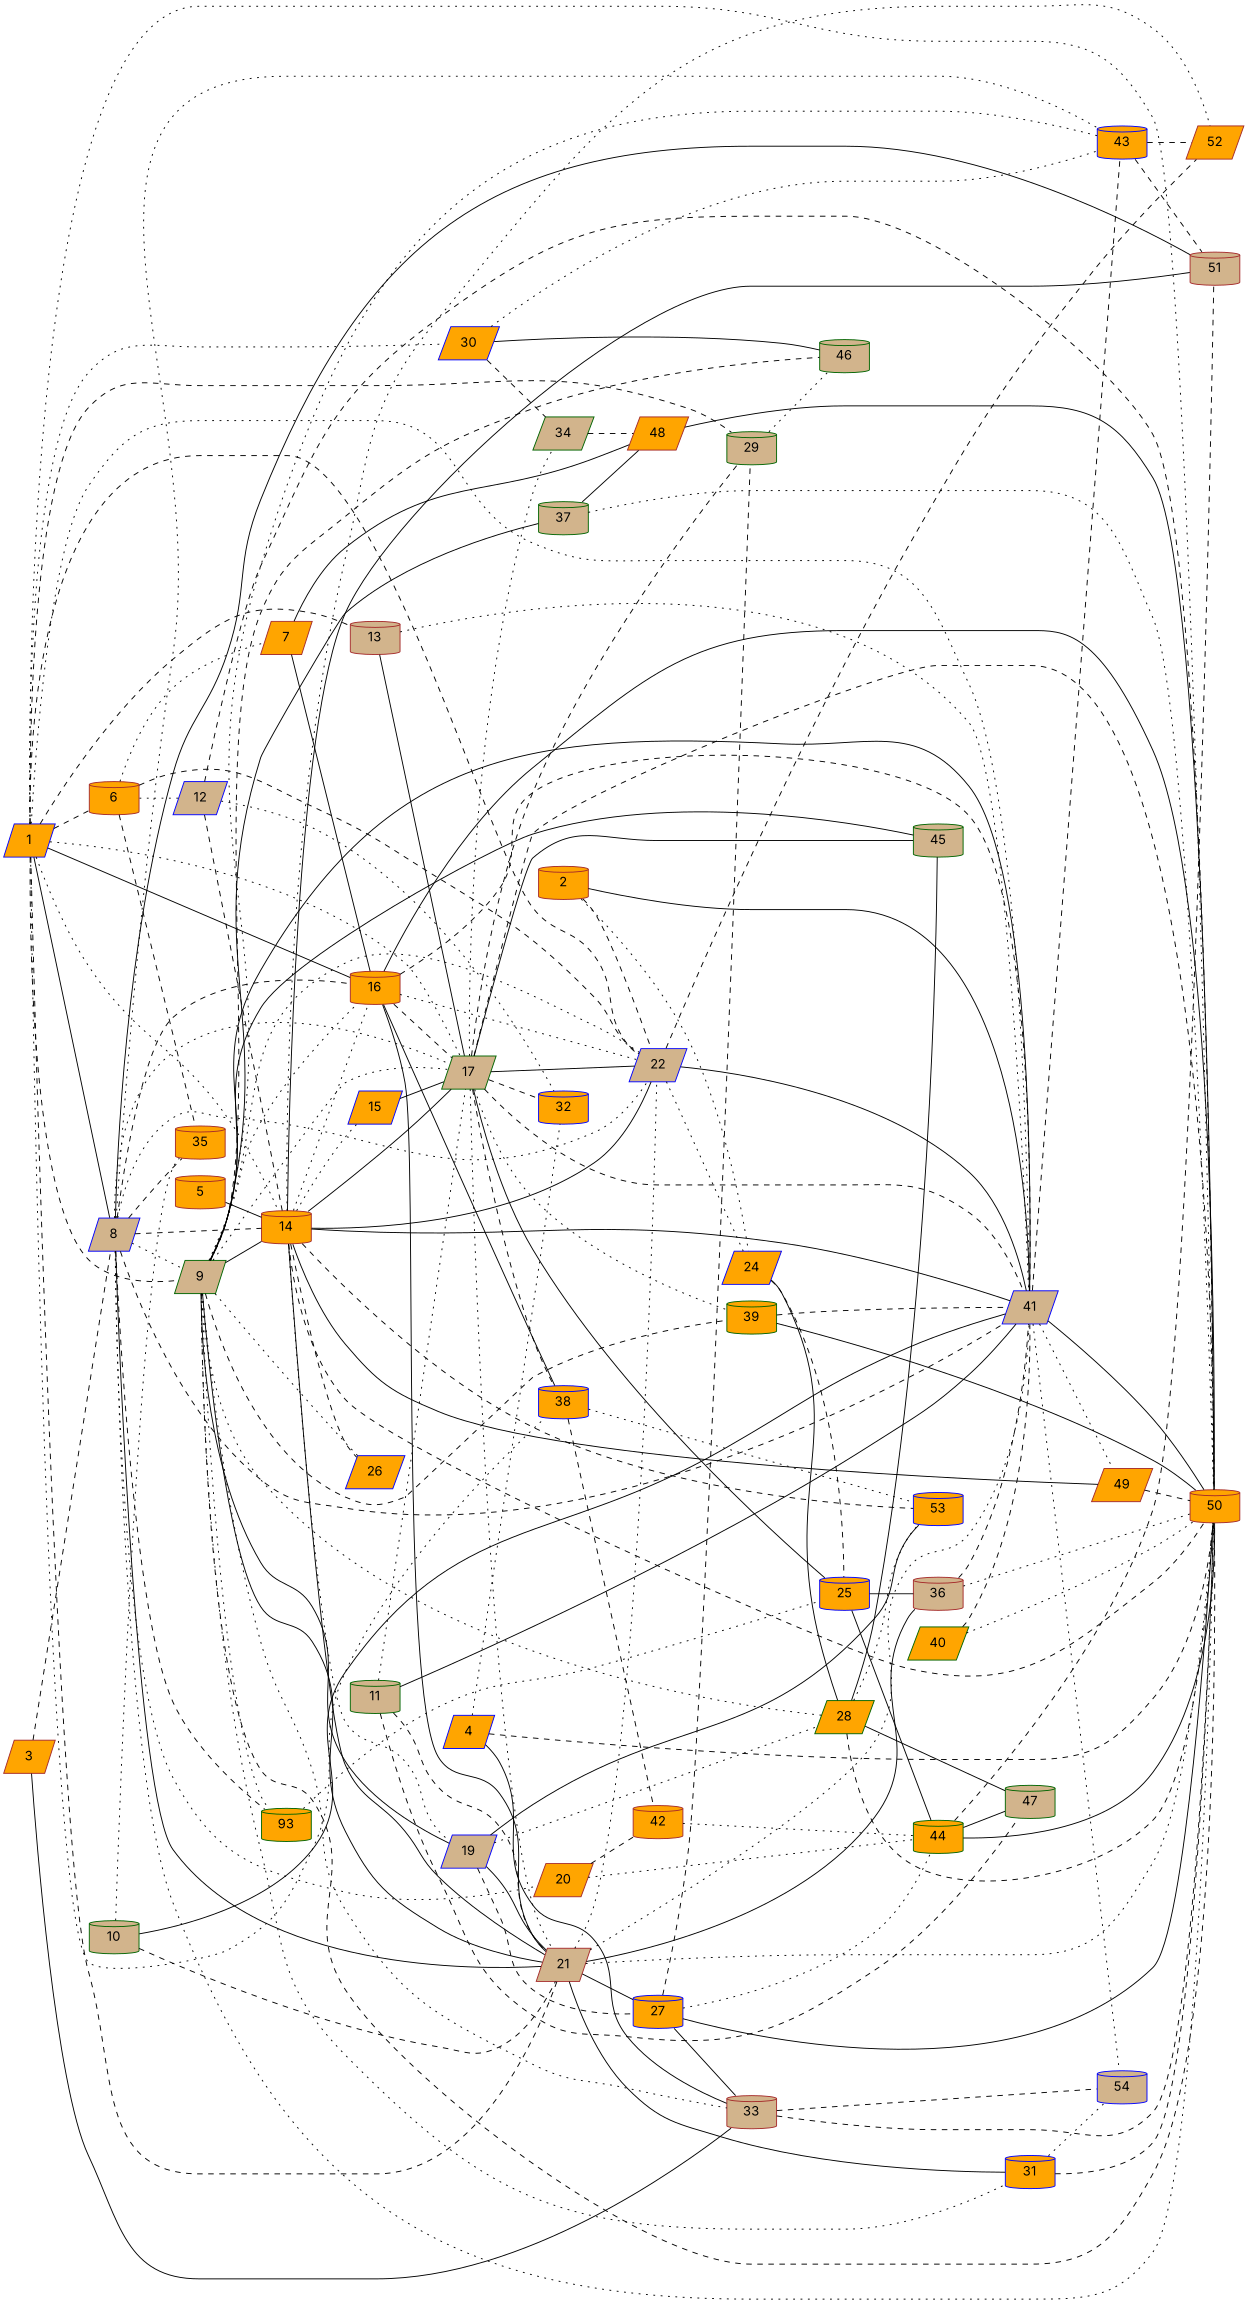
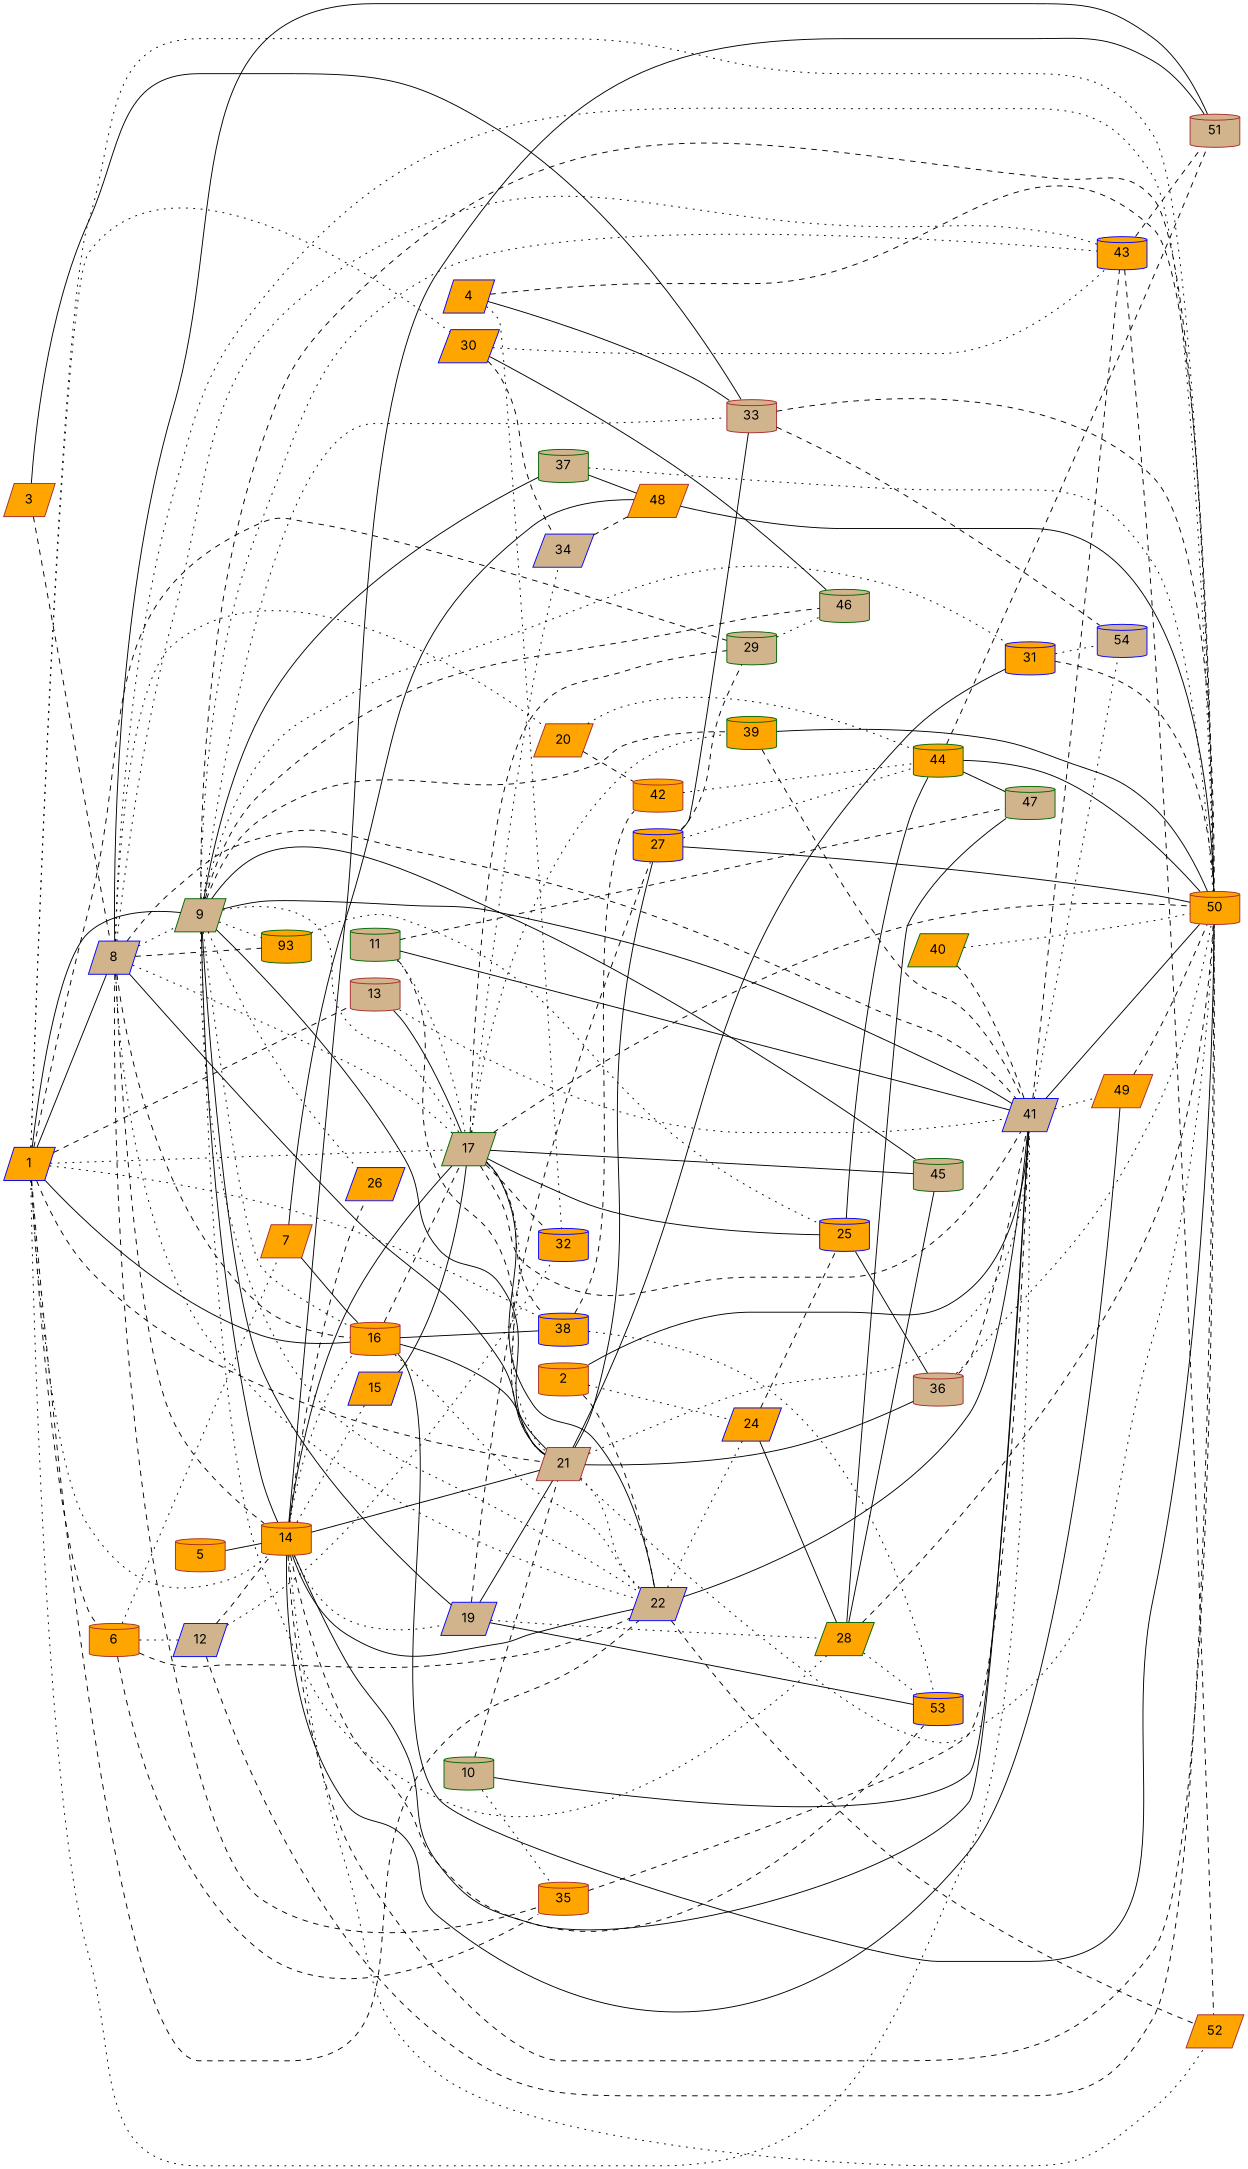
(563, 434) -> (563, 551)
(876, 772) -> (976, 1714)
(44, 1123) -> (61, 990)
